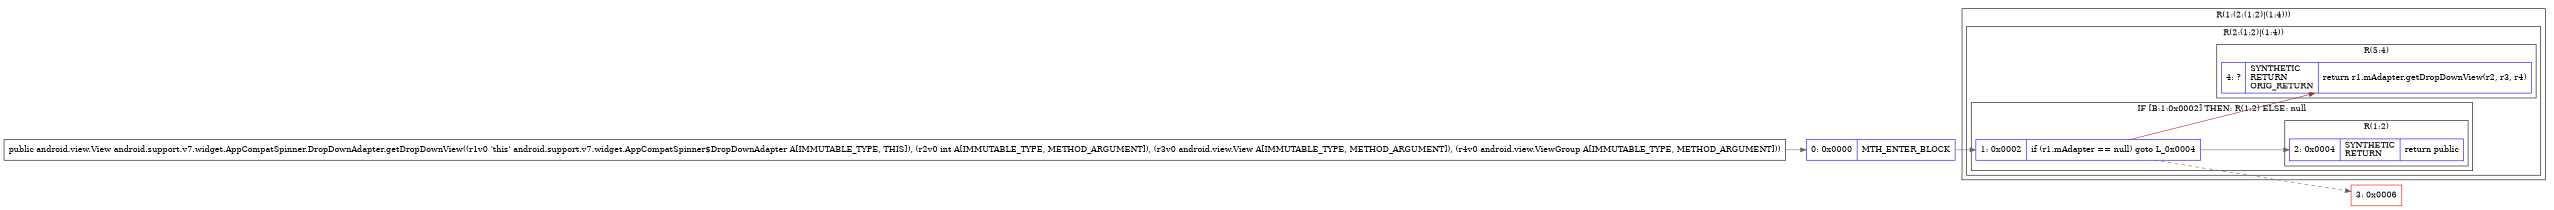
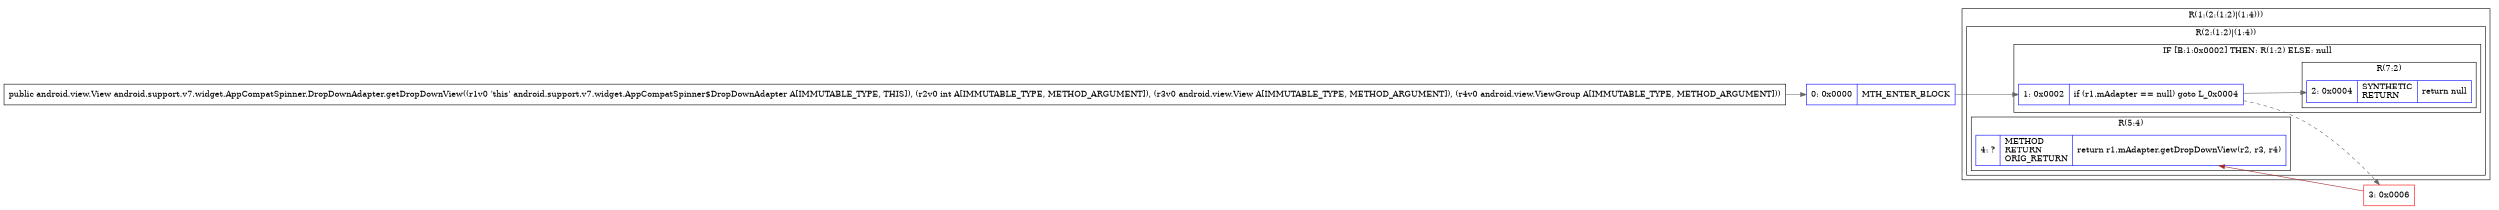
(2276, 69) -> (2025, 142)
(2220, 117) -> (2322, 184)
(2376, 127) -> (2389, 69)
(2432, 150) -> (2444, 91)
